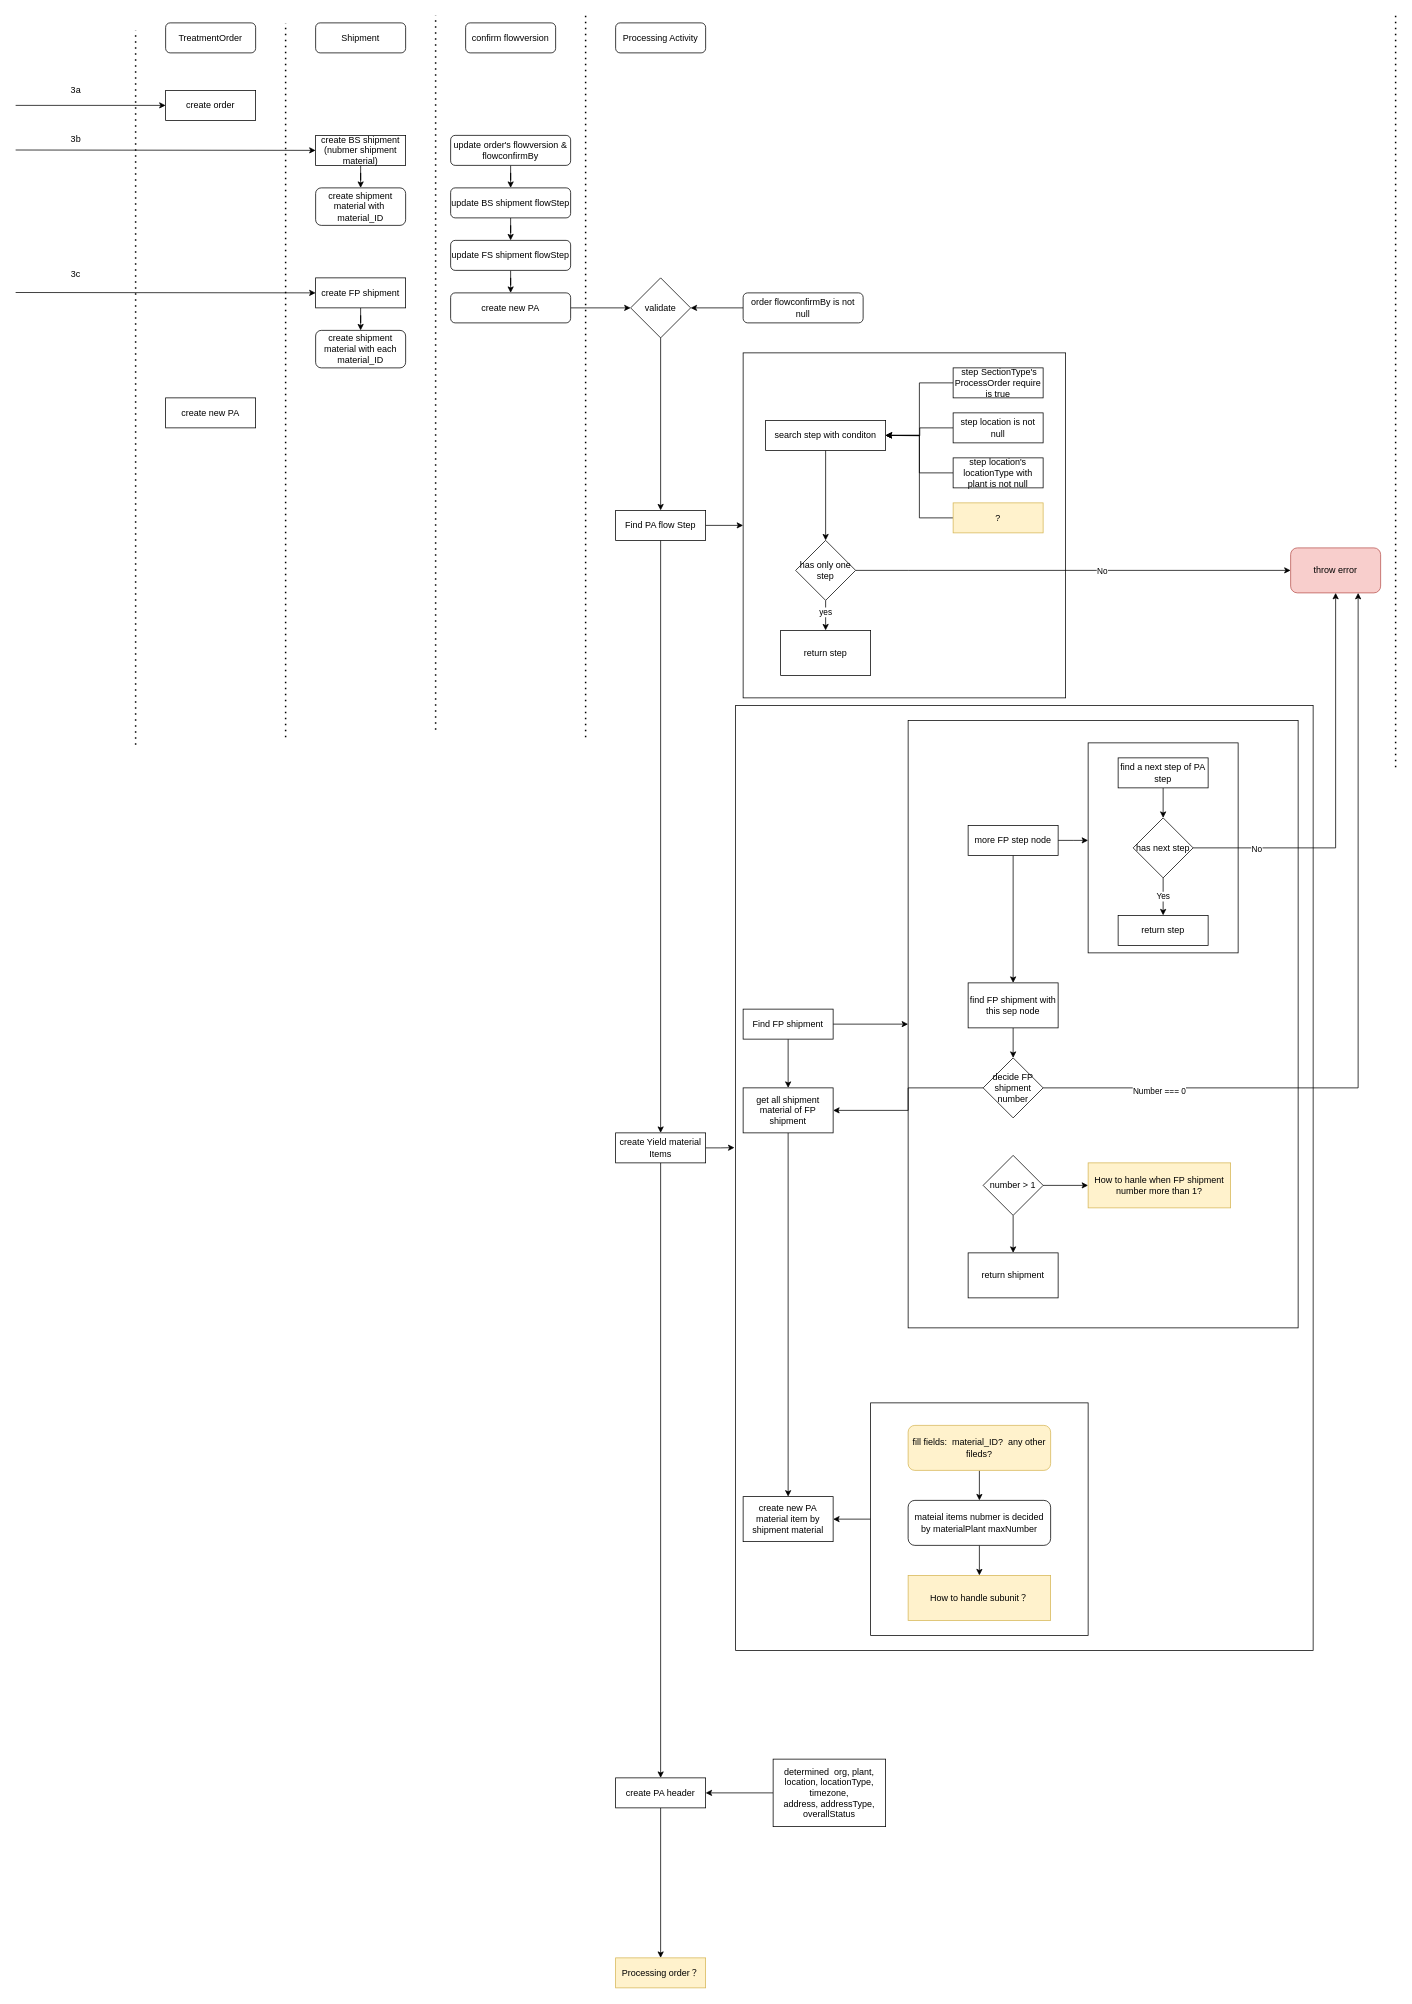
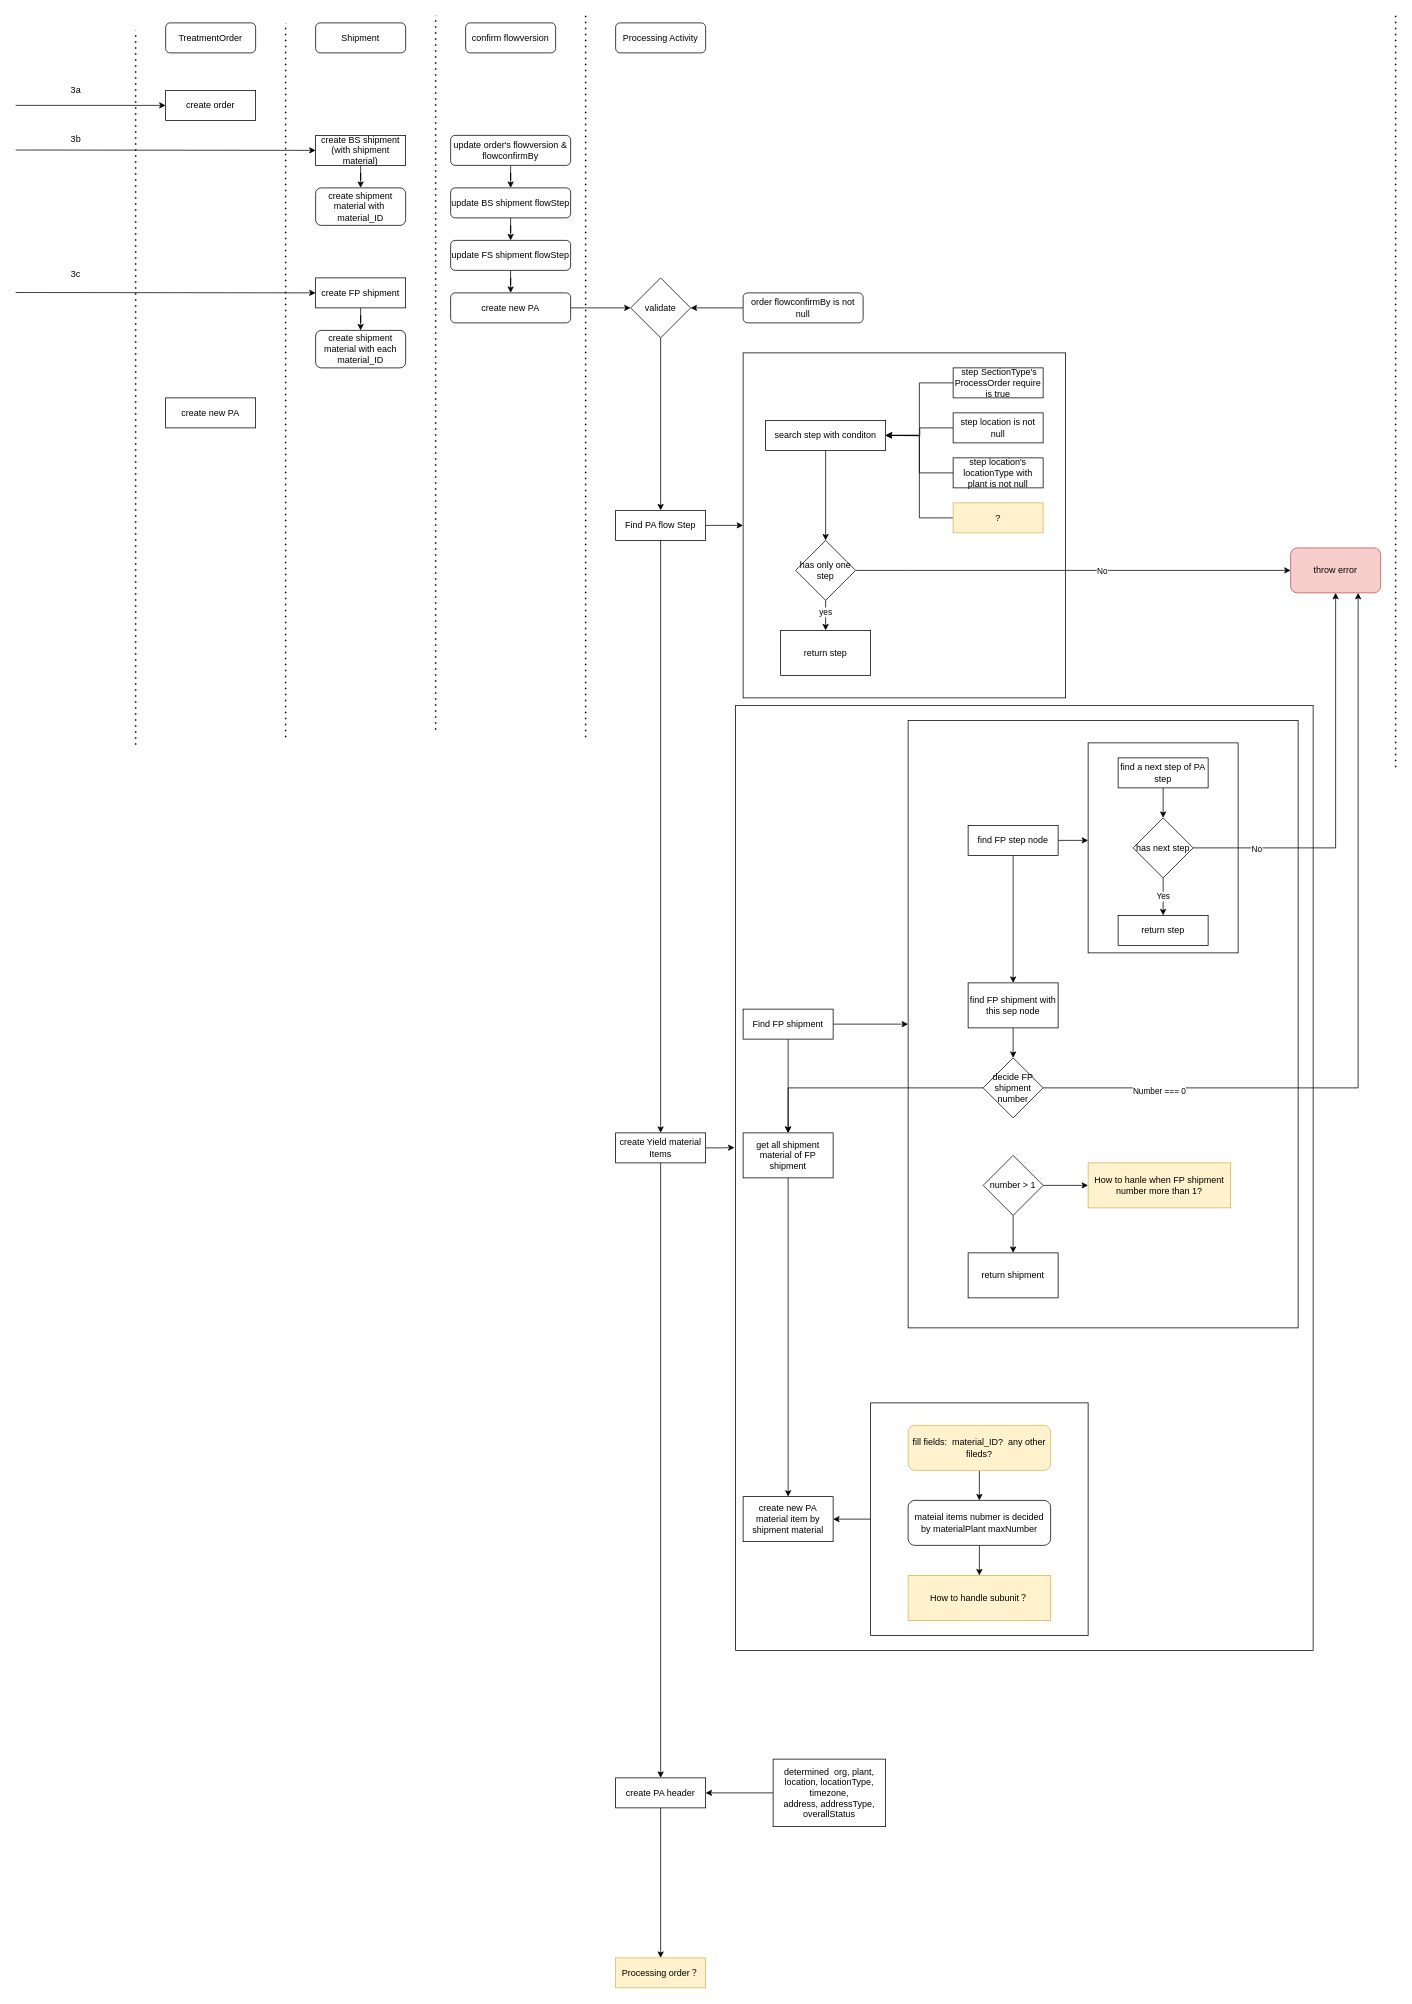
(360, 150) -> (360, 150)
(1013, 840) -> (1013, 840)
(788, 1110) -> (788, 1155)
